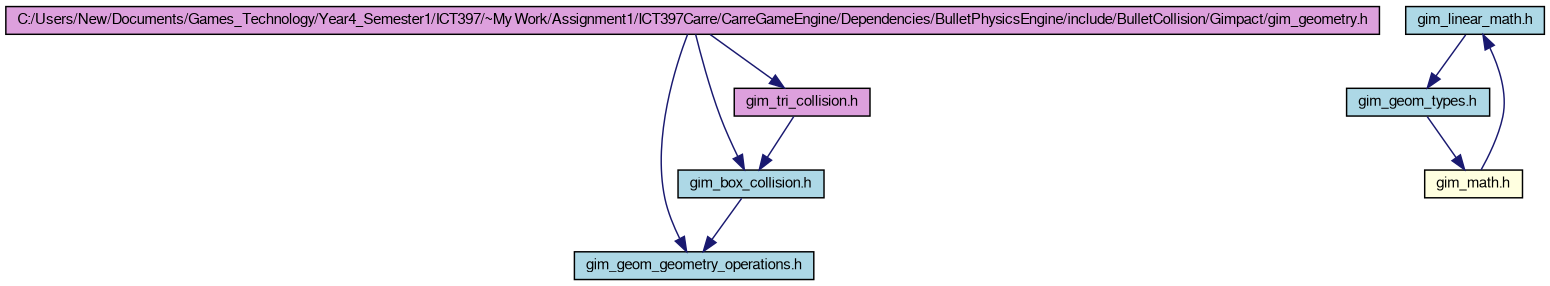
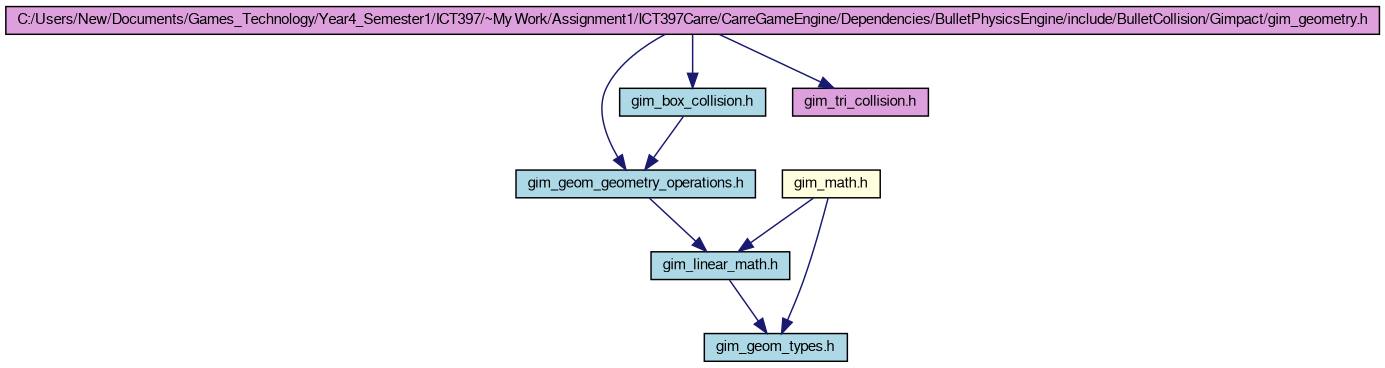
(781, 137) -> none
(1442, 137) -> (810, 260)
none -> (673, 220)
